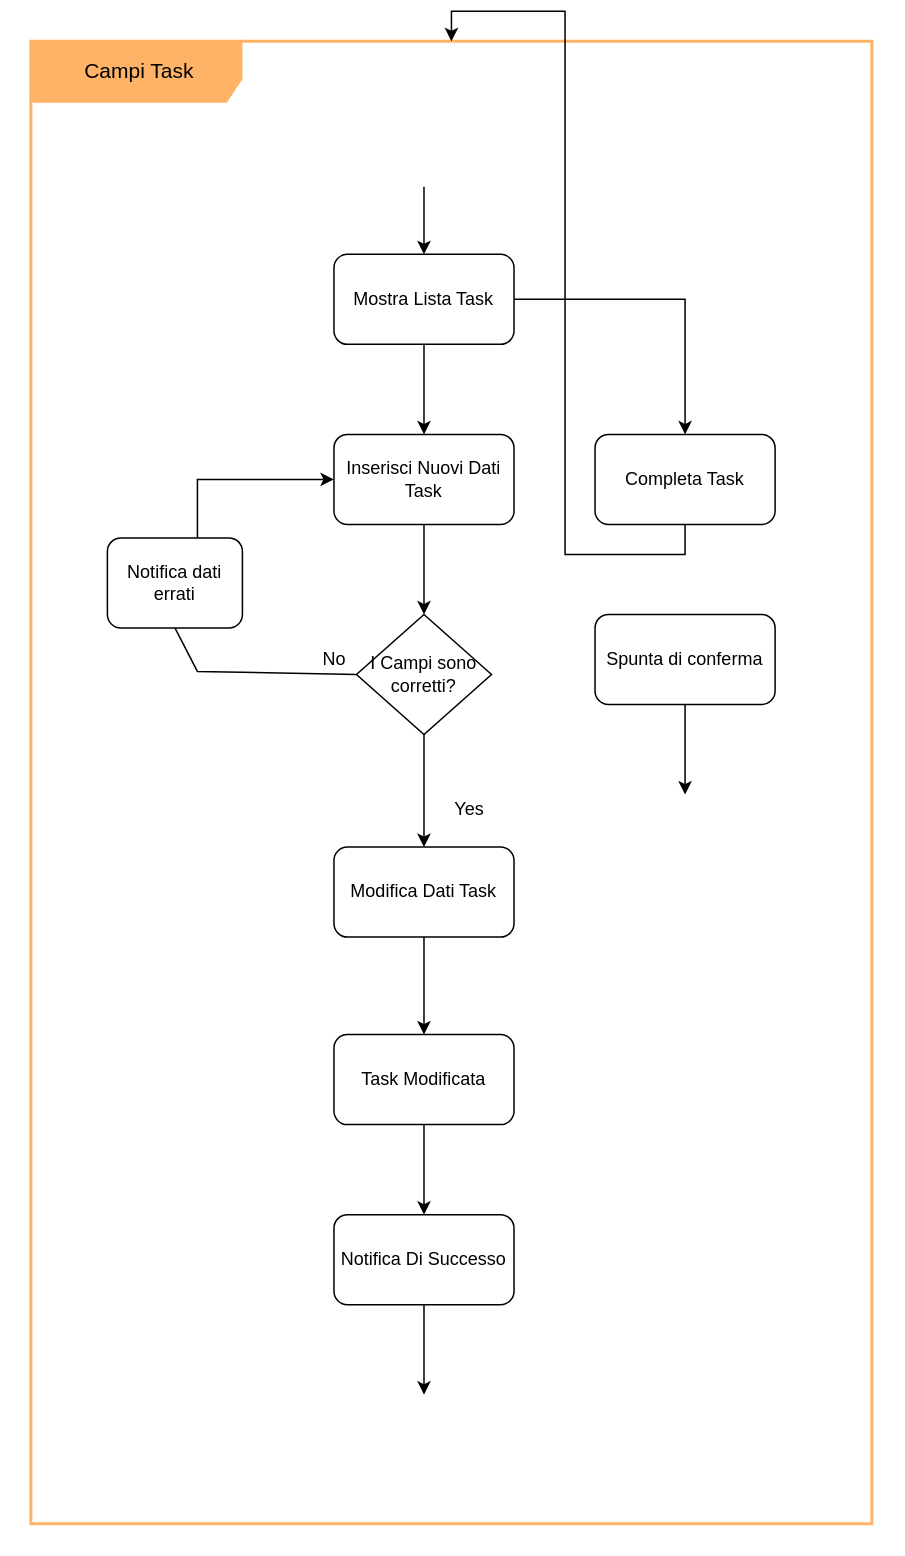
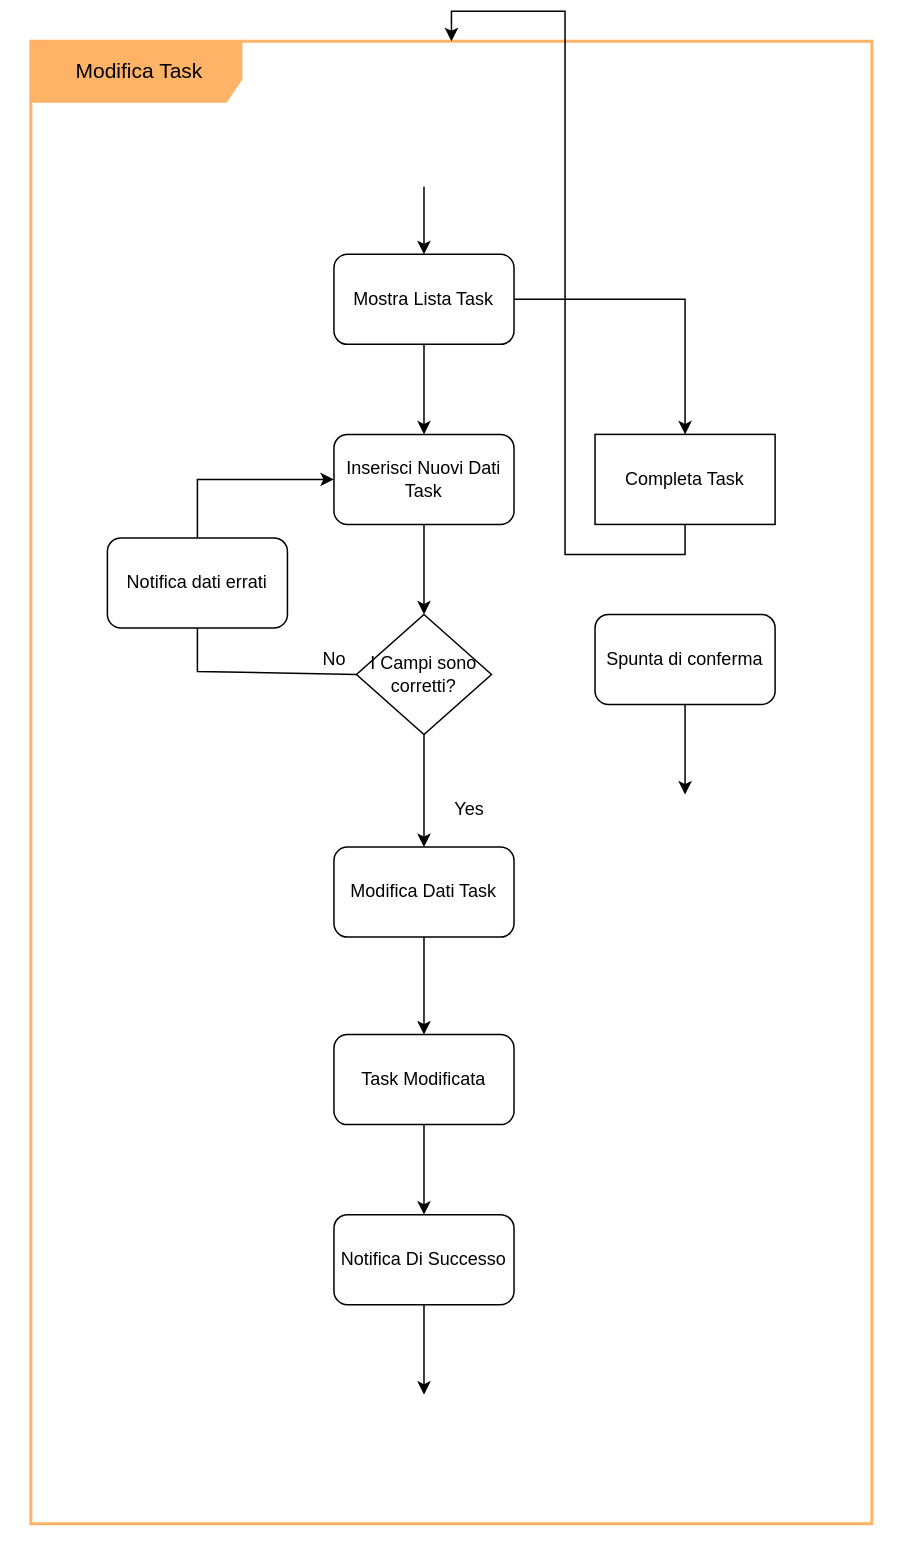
(140, 71) -> (140, 71)
(685, 479) -> (685, 479)
(175, 583) -> (197, 583)
